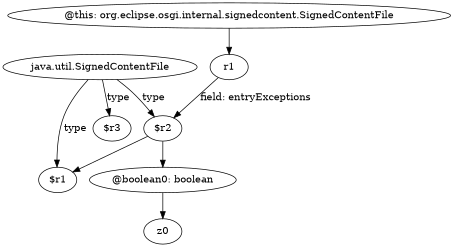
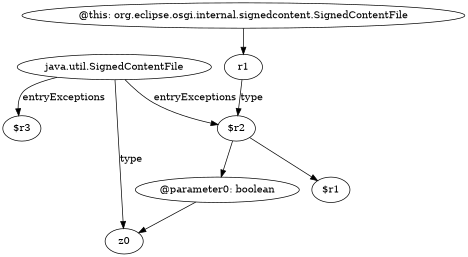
(118, 98) -> (64, 98)
(154, 98) -> (195, 98)
(256, 98) -> (252, 98)
(64, 117) -> (119, 151)
(163, 180) -> (217, 190)
